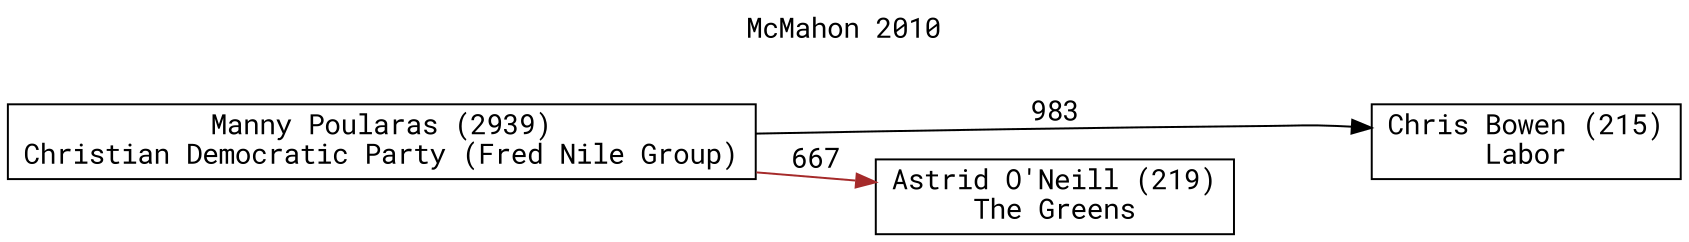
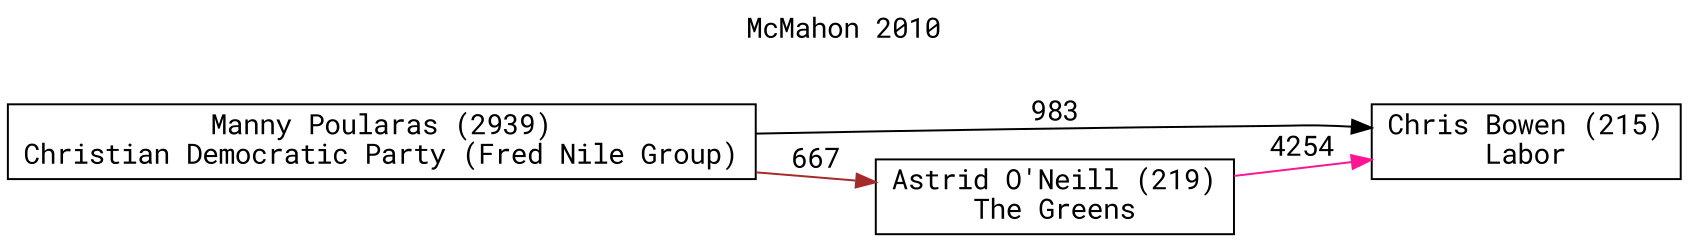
none -> (1293, 169)
